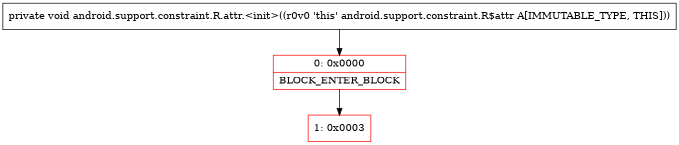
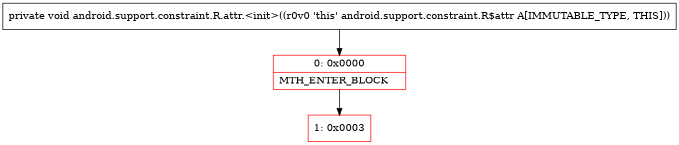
(340, 81) -> (334, 81)
